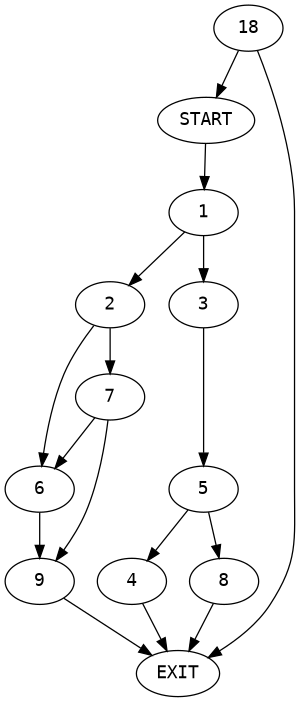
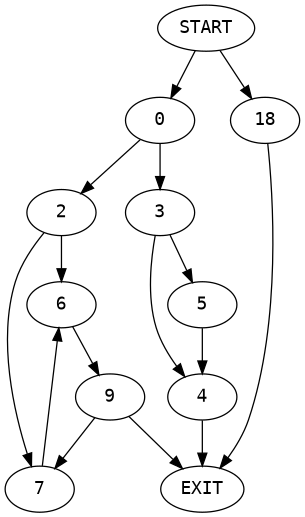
(230, 68) -> (232, 69)
(204, 213) -> (160, 120)
none -> (151, 303)
(94, 488) -> (79, 438)
(224, 581) -> none
